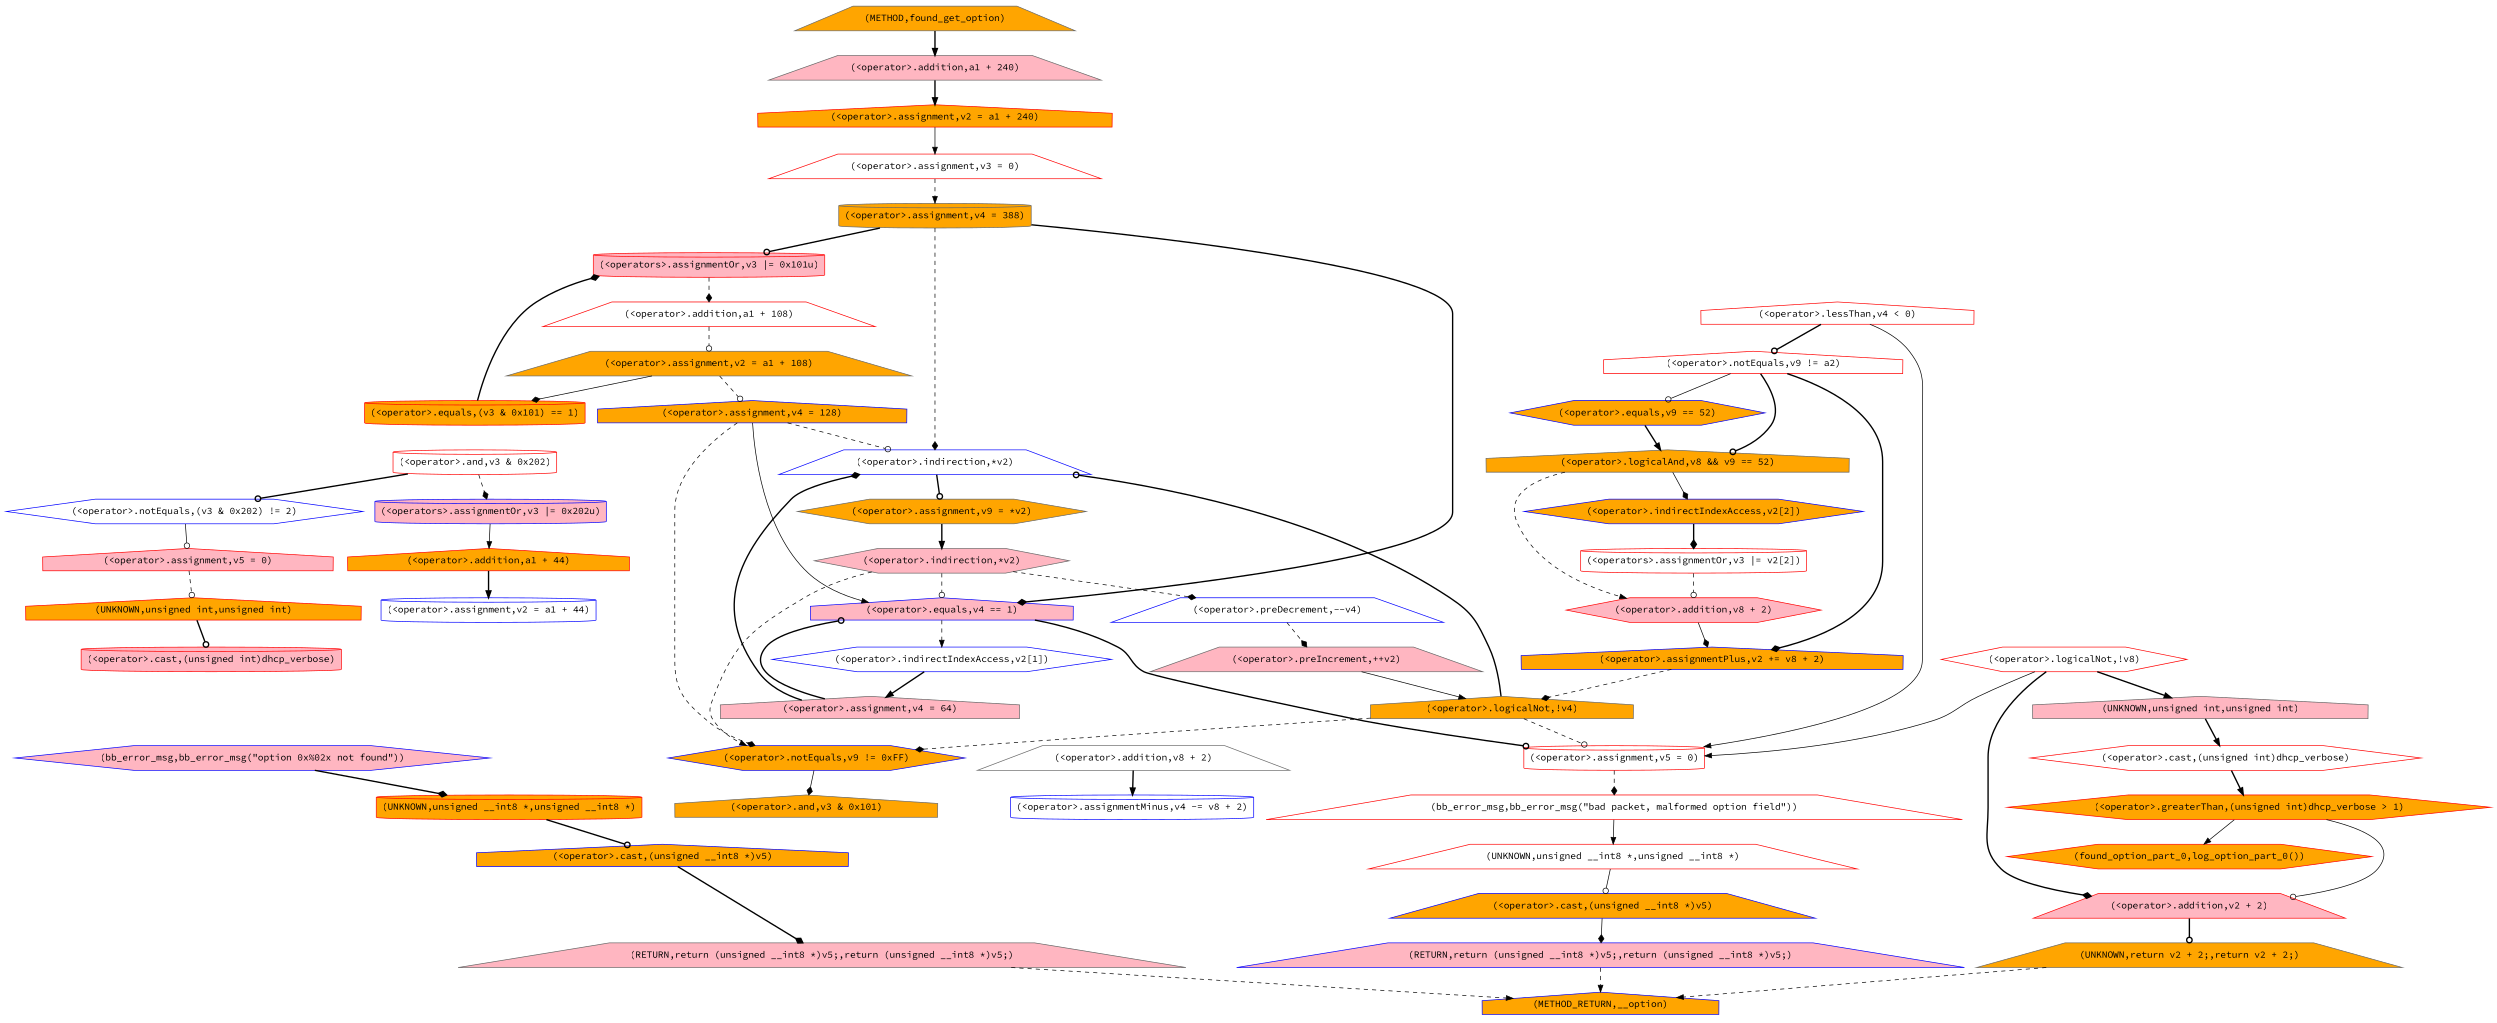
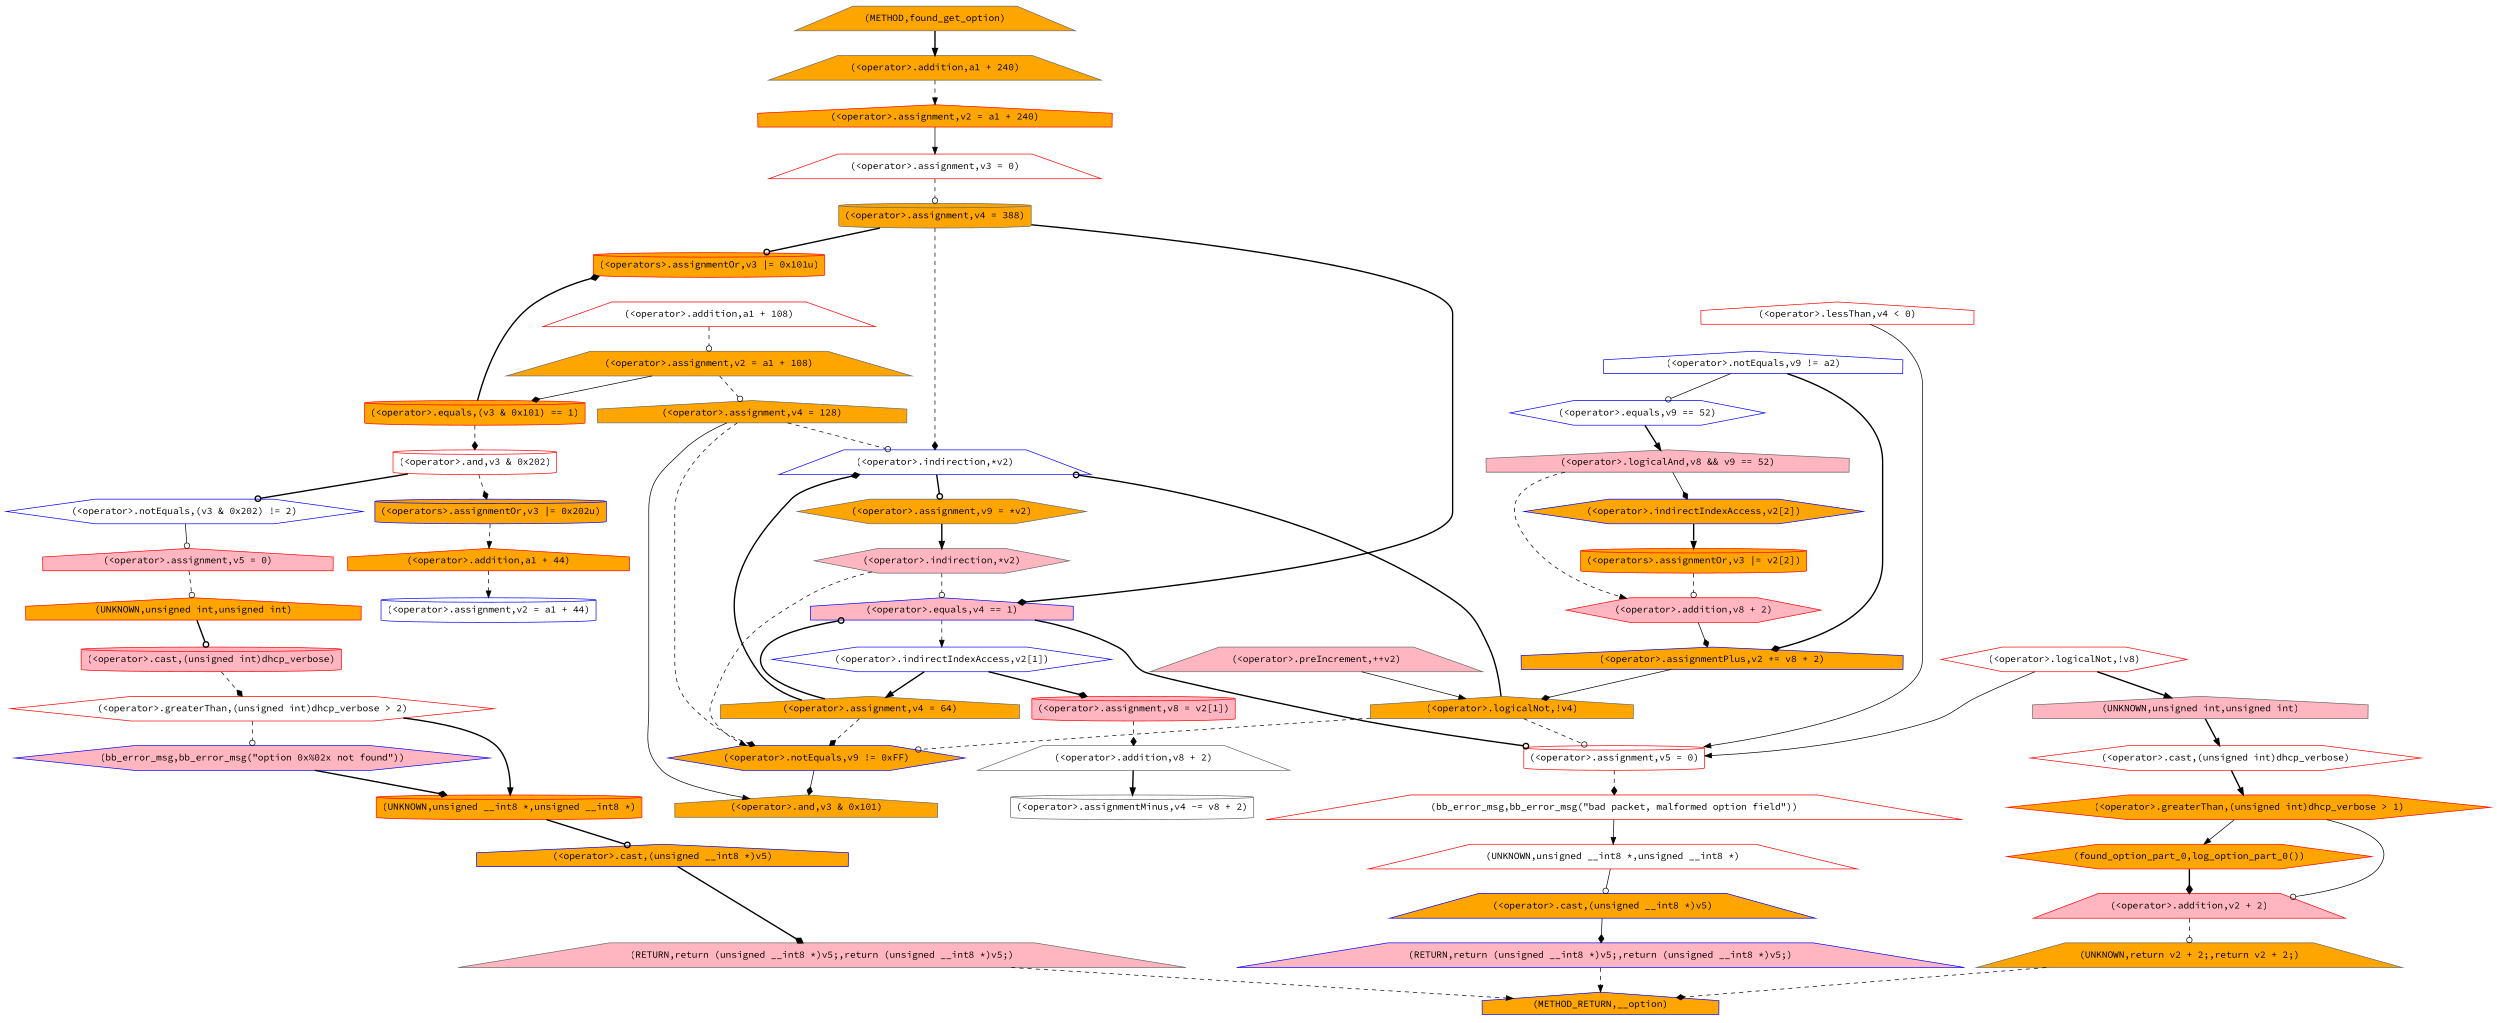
(935, 68) -> (935, 68)
(935, 89) -> (935, 89)
(935, 188) -> (935, 188)
(709, 265) -> (709, 265)
(709, 286) -> none
(1799, 337) -> none
(1753, 364) -> (1753, 364)
(752, 413) -> (752, 413)
(1638, 413) -> (1638, 413)
(1774, 420) -> none
none -> (475, 433)
(1668, 462) -> (1668, 462)
(491, 511) -> (491, 511)
(779, 531) -> (649, 623)
(1694, 532) -> (1694, 532)
(490, 533) -> (490, 533)
(1694, 561) -> (1694, 561)
(489, 581) -> (489, 581)
(1277, 610) -> none
(1611, 683) -> (1611, 683)
none -> (252, 709)
(870, 709) -> (870, 709)
none -> (1134, 709)
none -> (848, 729)
(1146, 733) -> (1146, 733)
(1988, 805) -> (2189, 877)
(1132, 807) -> (1132, 807)
(2189, 928) -> (2189, 928)
(1865, 982) -> (1865, 982)
